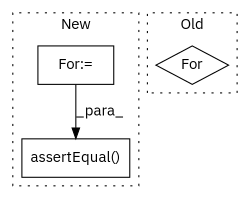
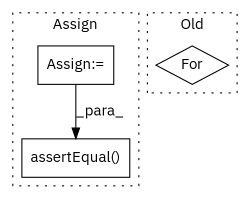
(76, 25) -> (76, 25)
(76, 65) -> (76, 65)
